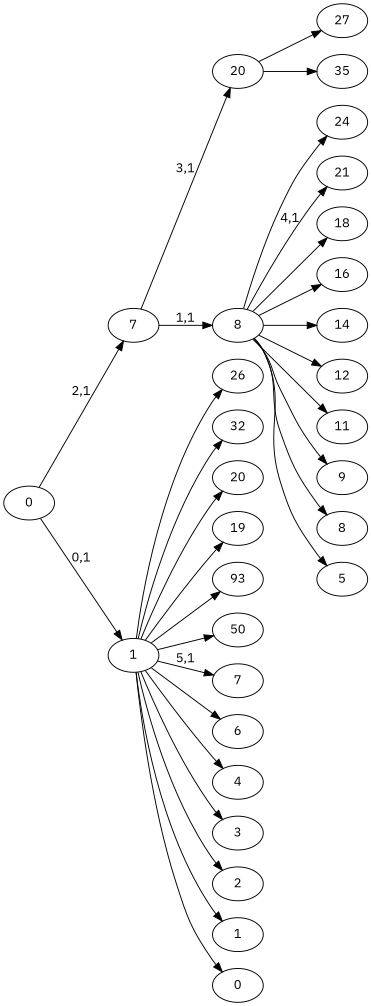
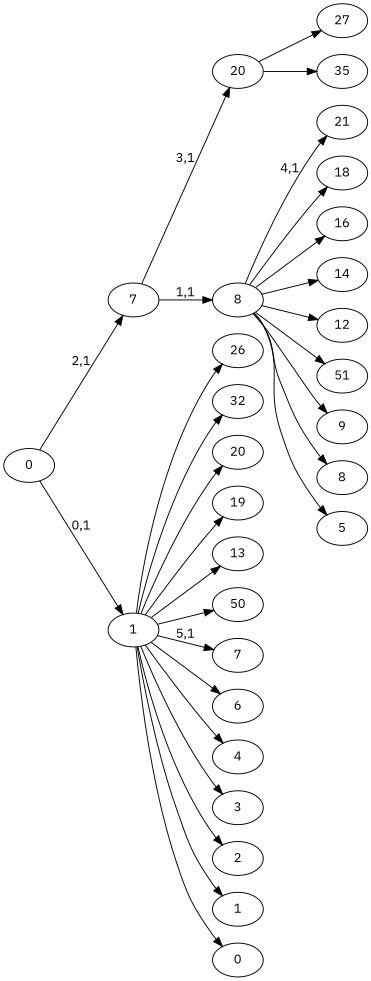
(342, 122) -> none
(342, 427) -> (342, 376)
(238, 579) -> (238, 554)
